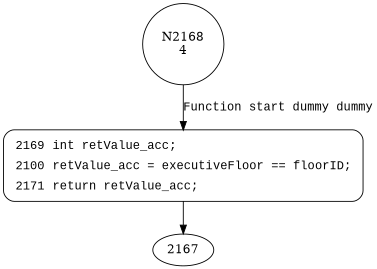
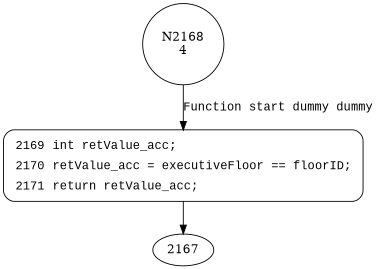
(30, 166) -> (30, 166)
